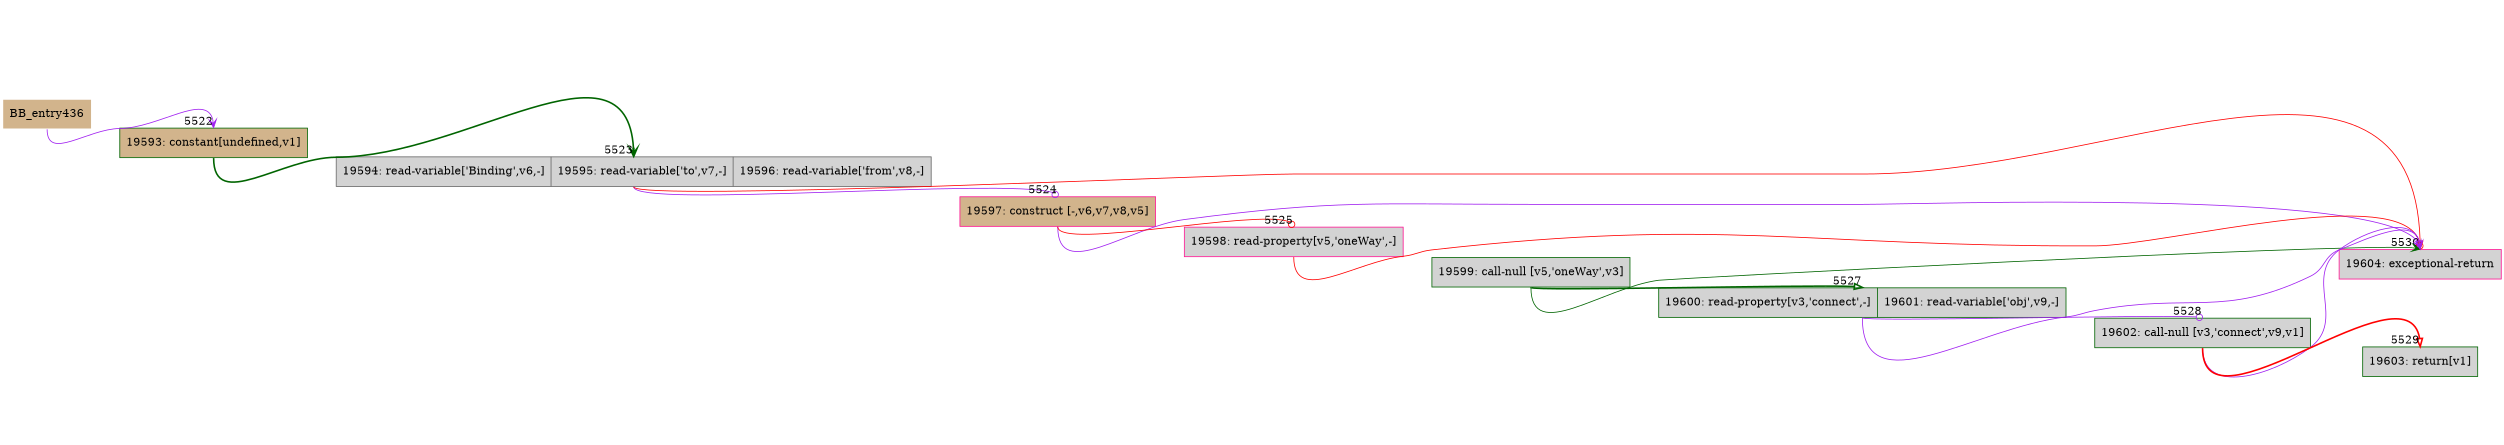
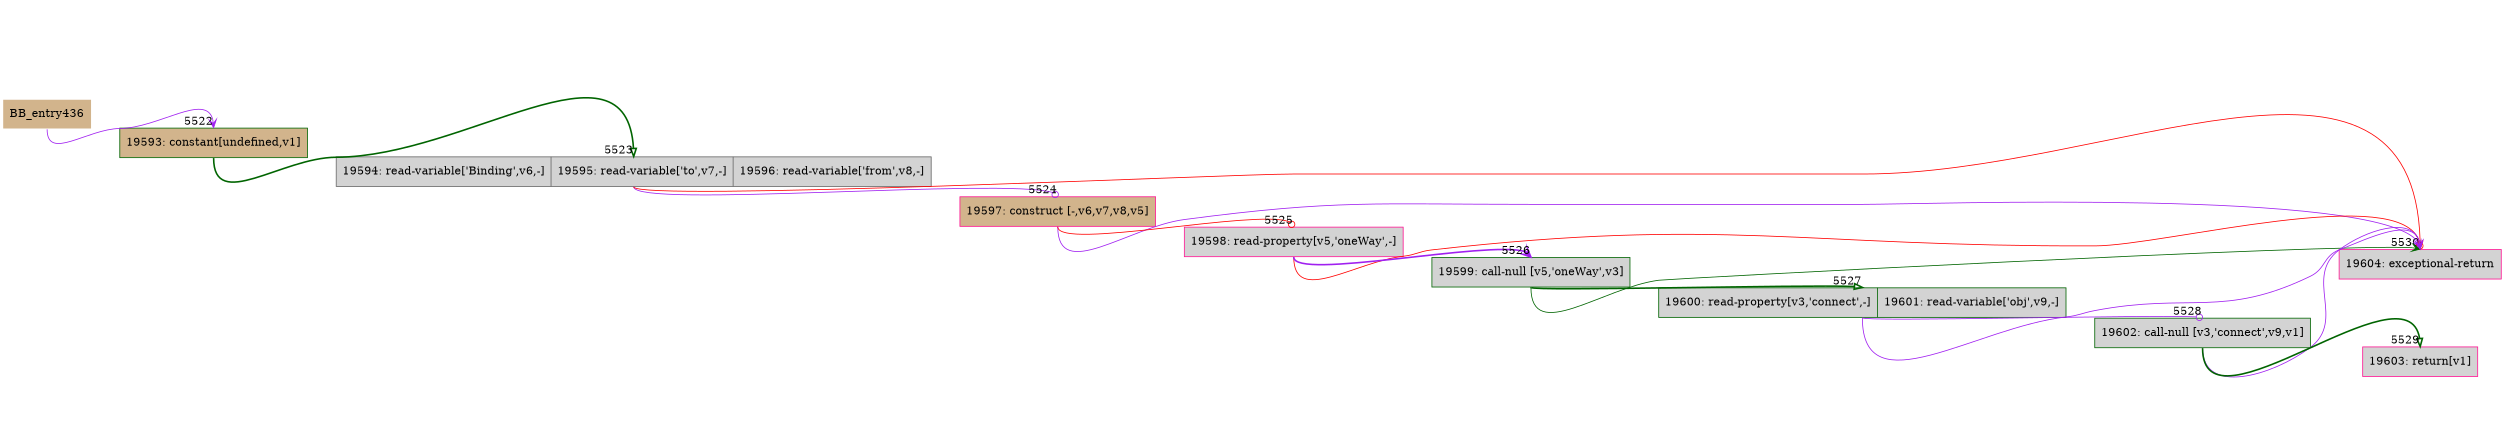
(431, 140) -> (431, 140)
none -> (1432, 255)
(2325, 319) -> (2325, 319)
(2325, 341) -> (2325, 341)
(2420, 362) -> (2420, 362)
